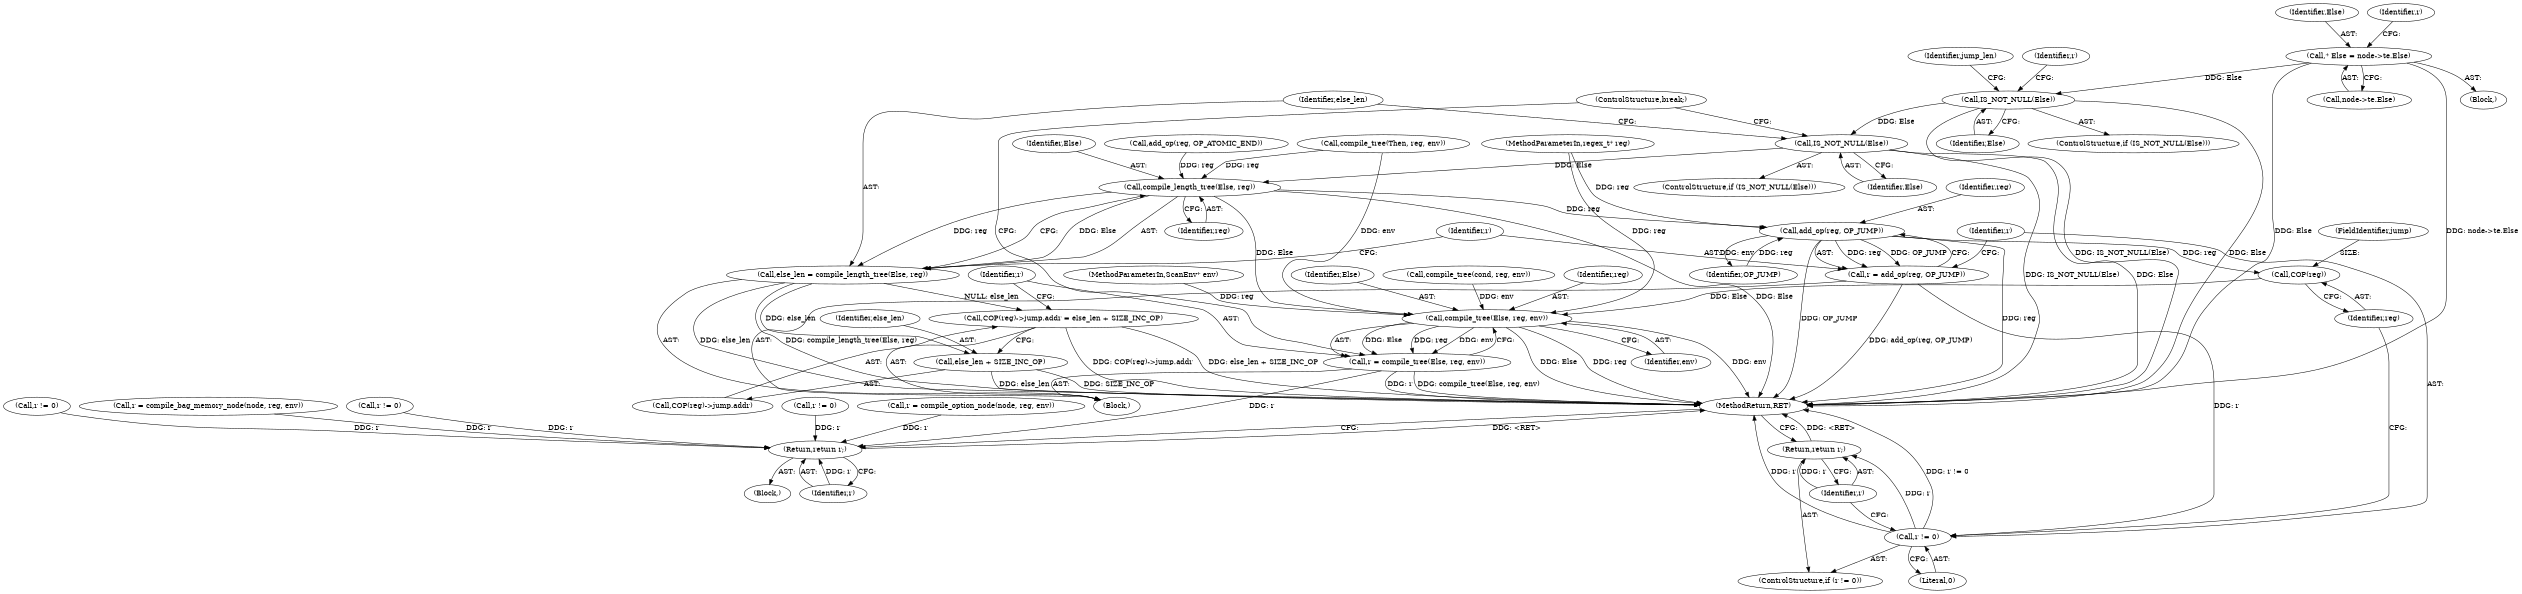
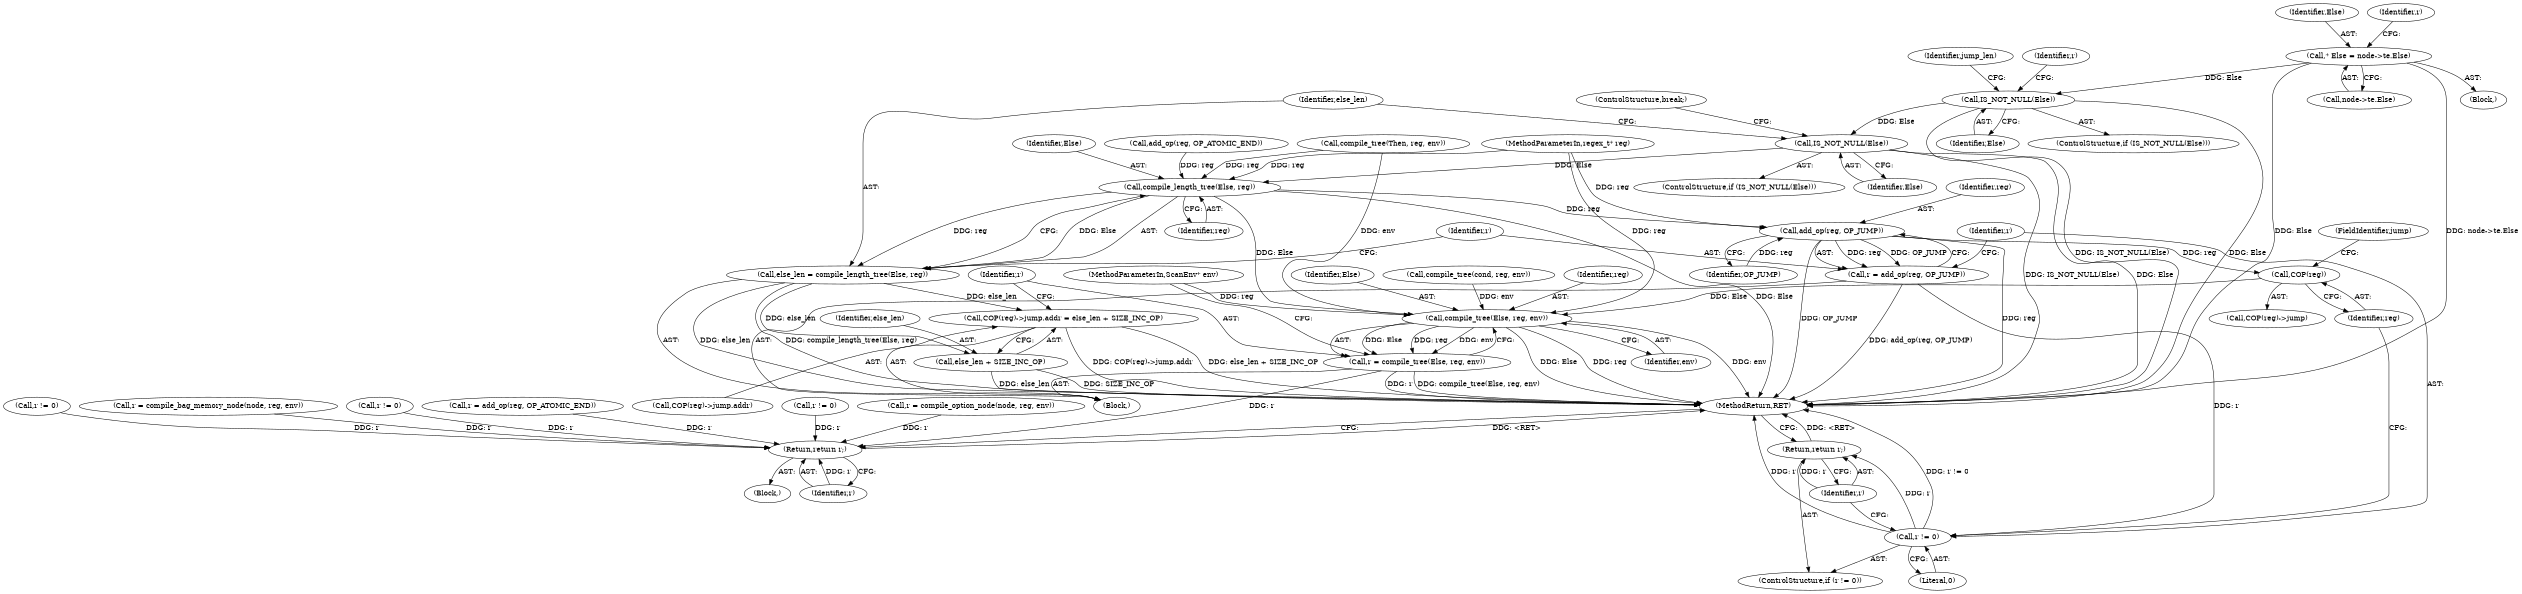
(1041, 130) -> (1269, 314)
none -> (1369, 153)
(1737, 253) -> (1737, 253)
(2351, 253) -> (2351, 253)
(992, 297) -> (992, 297)
none -> (2267, 319)
(848, 384) -> (1036, 345)
none -> (523, 406)
